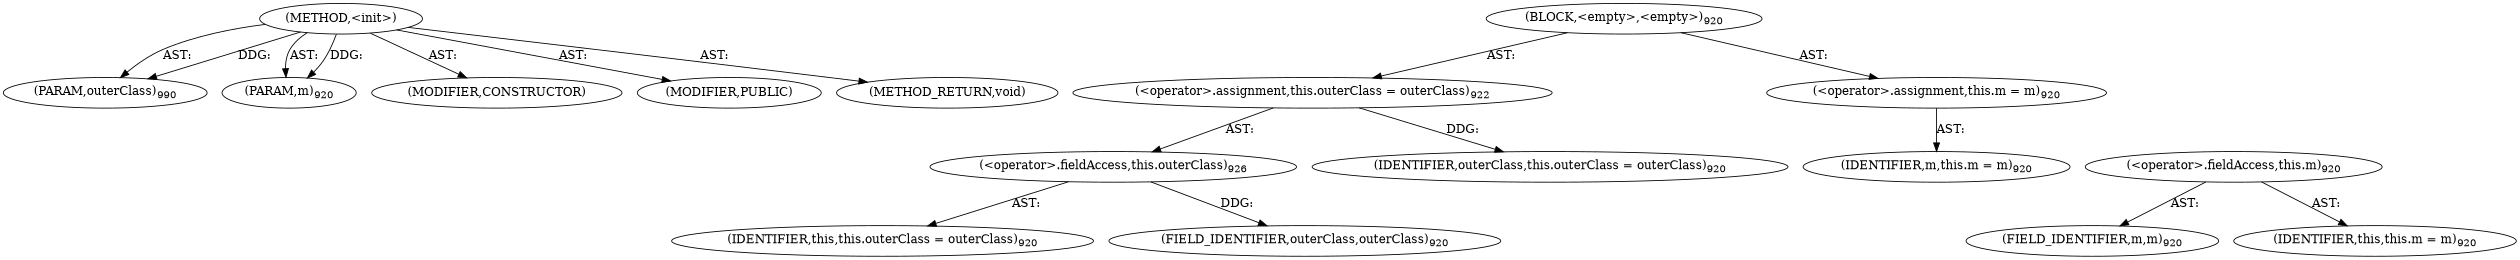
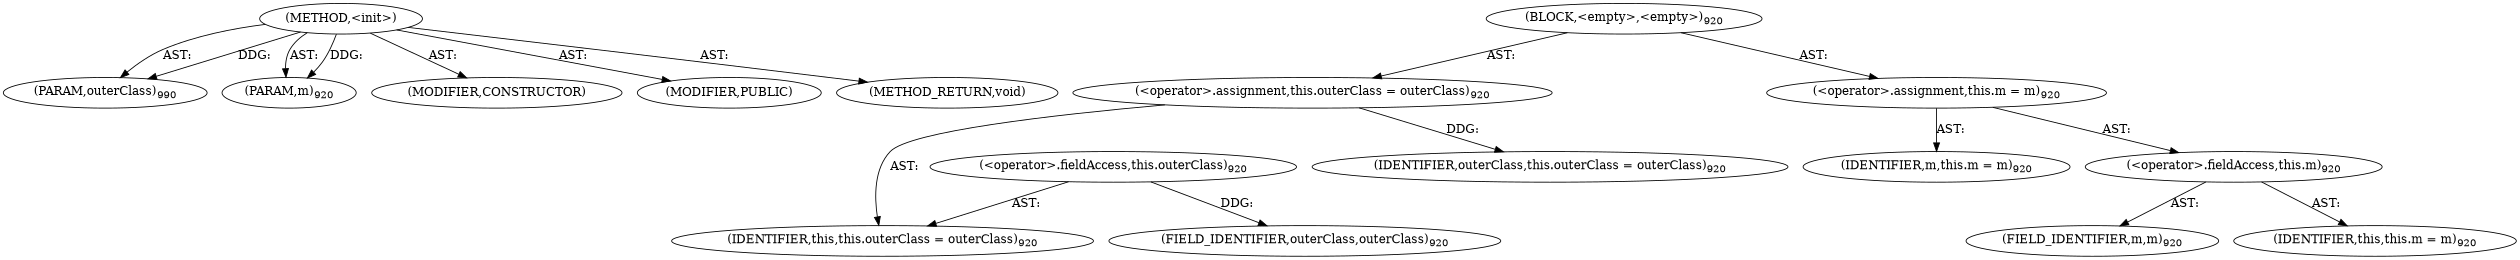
(1480, 92) -> (1480, 92)
(1217, 128) -> (992, 125)
none -> (2081, 129)
(1238, 166) -> (1238, 166)
